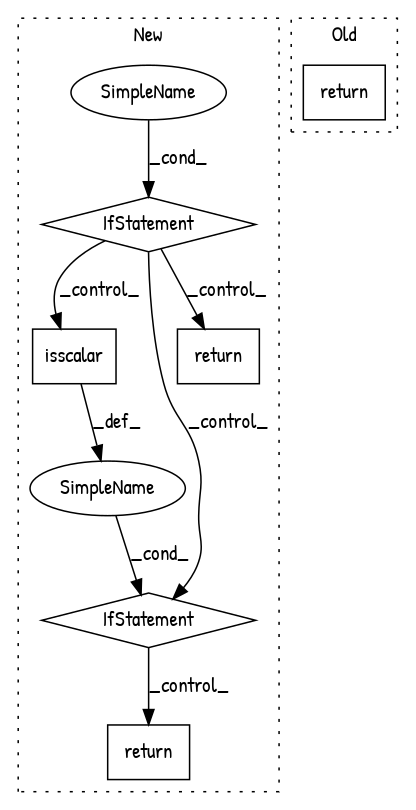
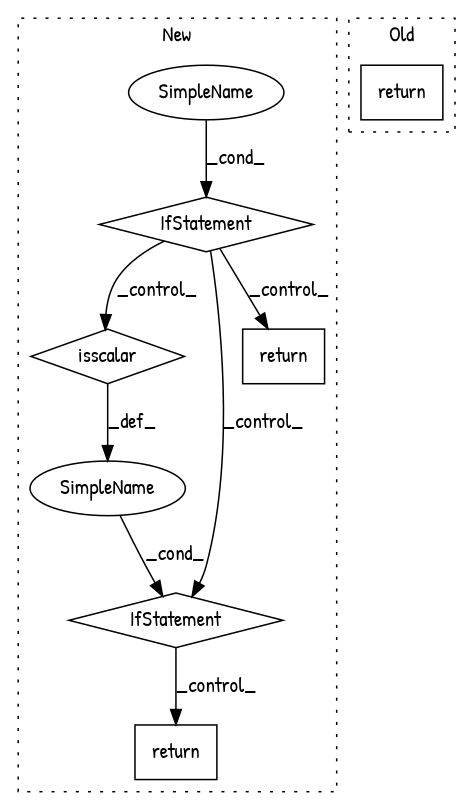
(74, 356) -> (108, 356)
